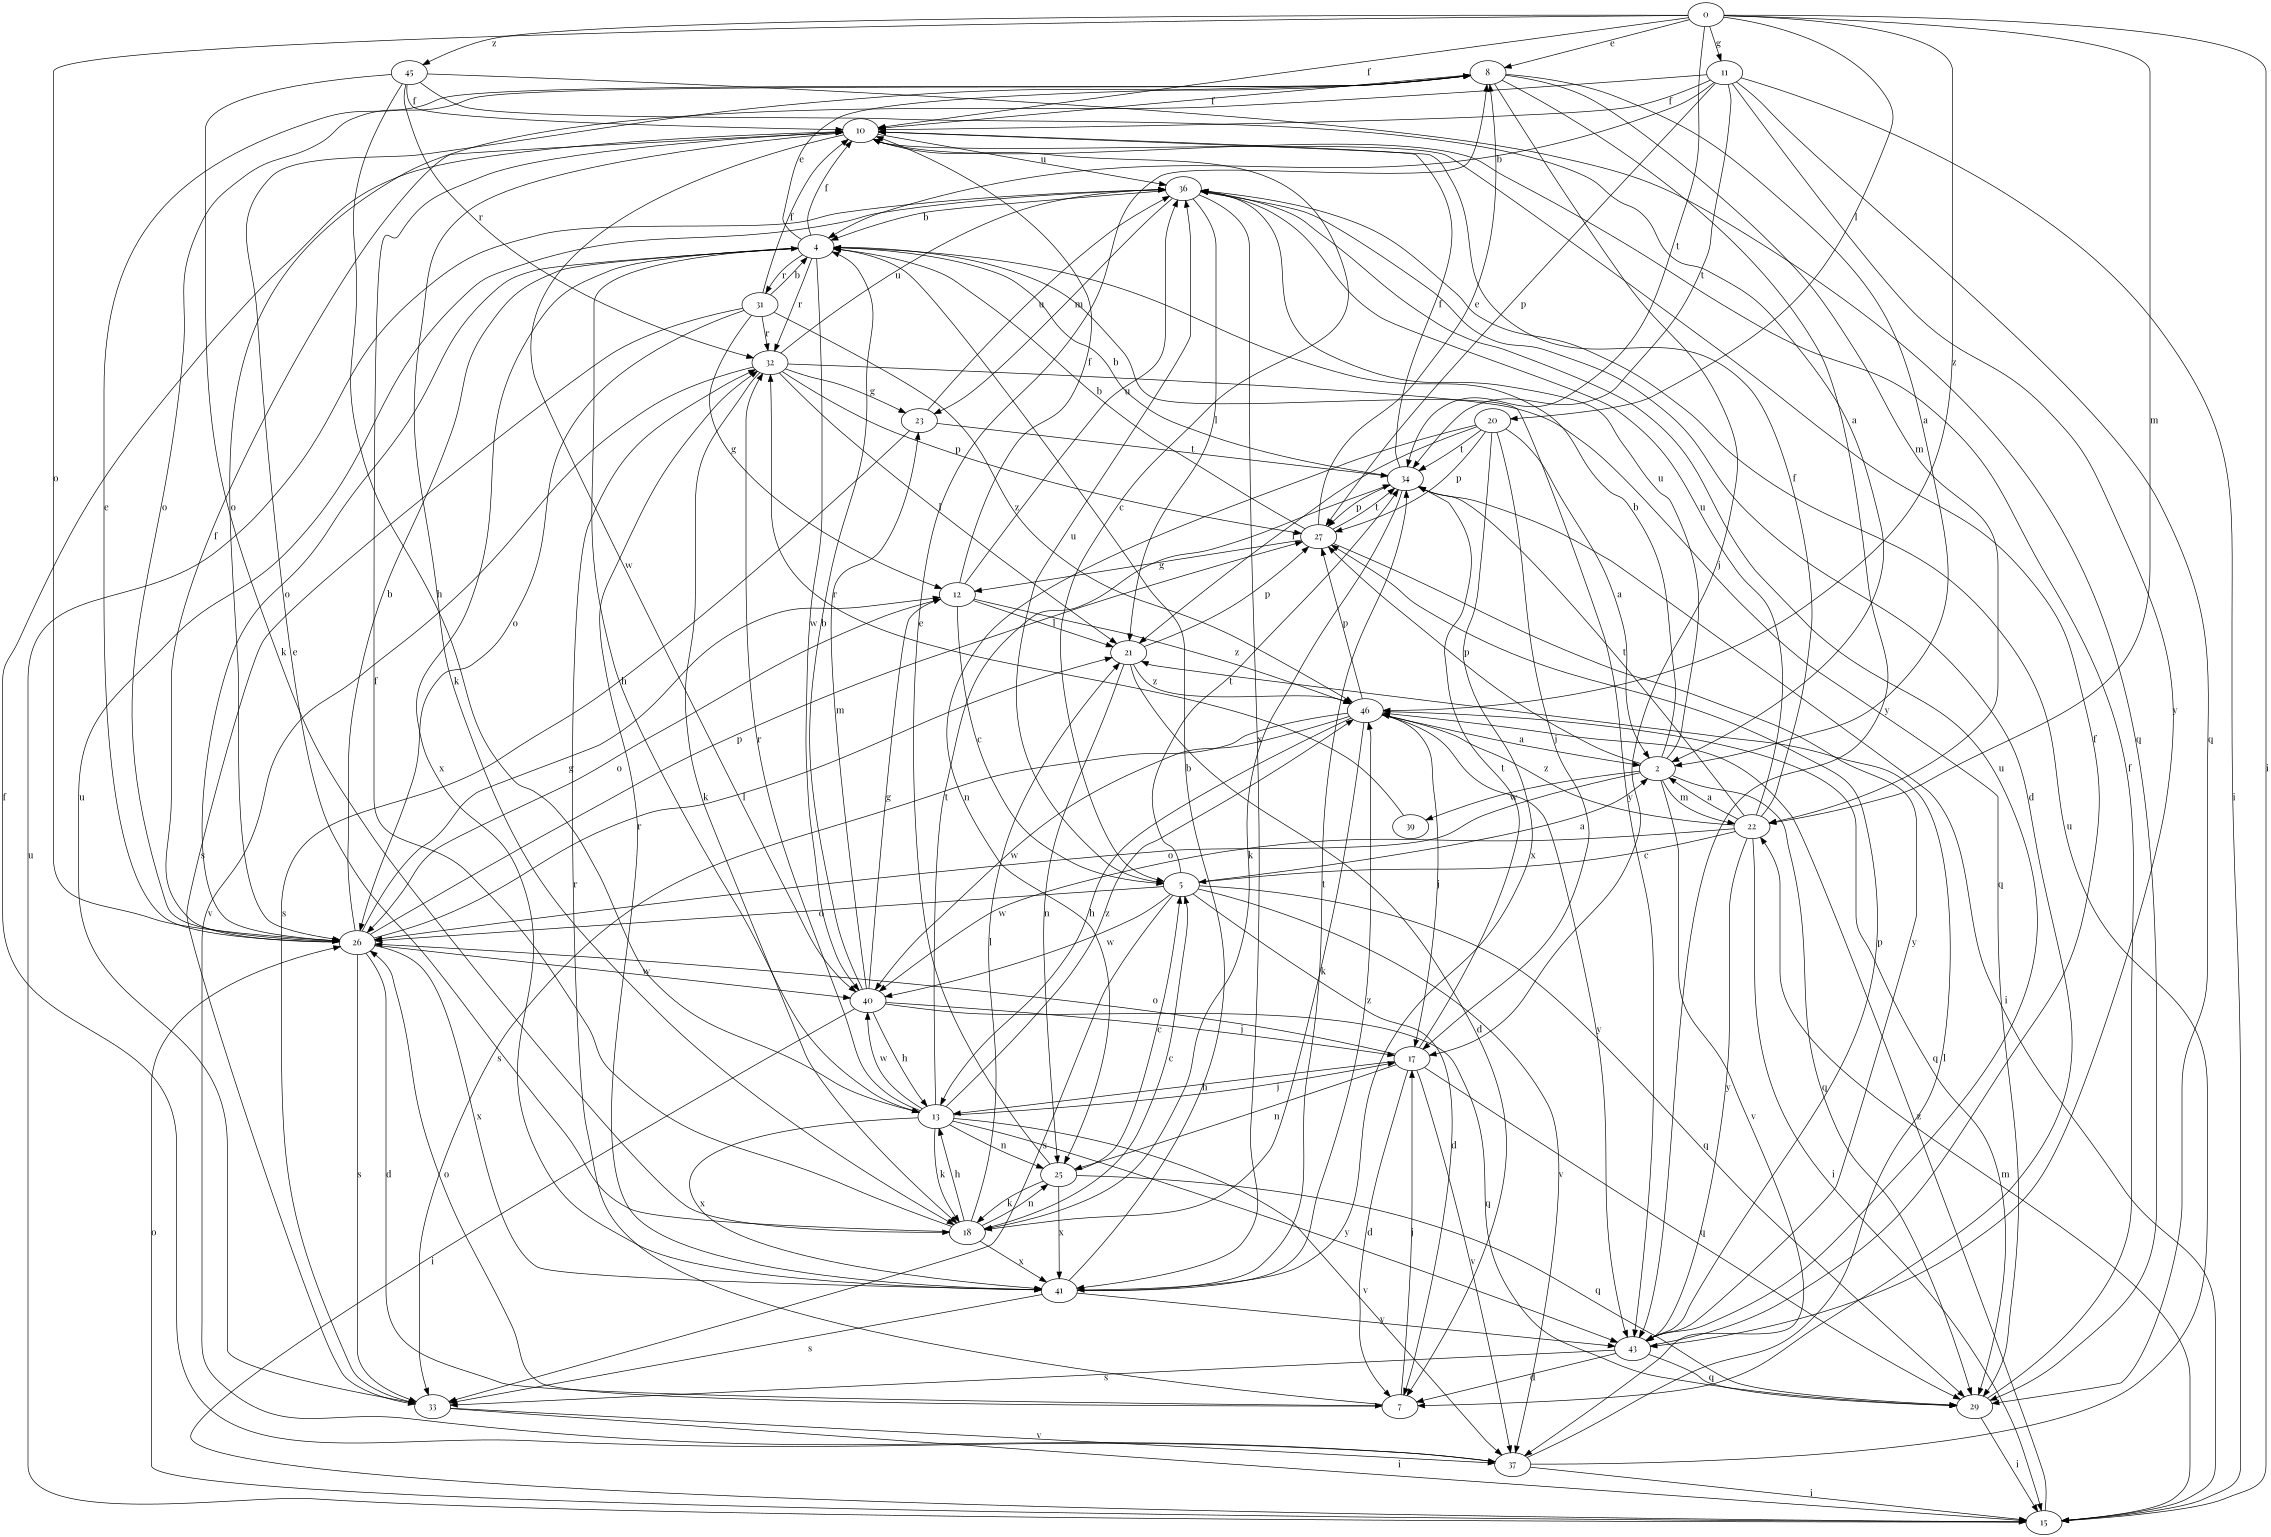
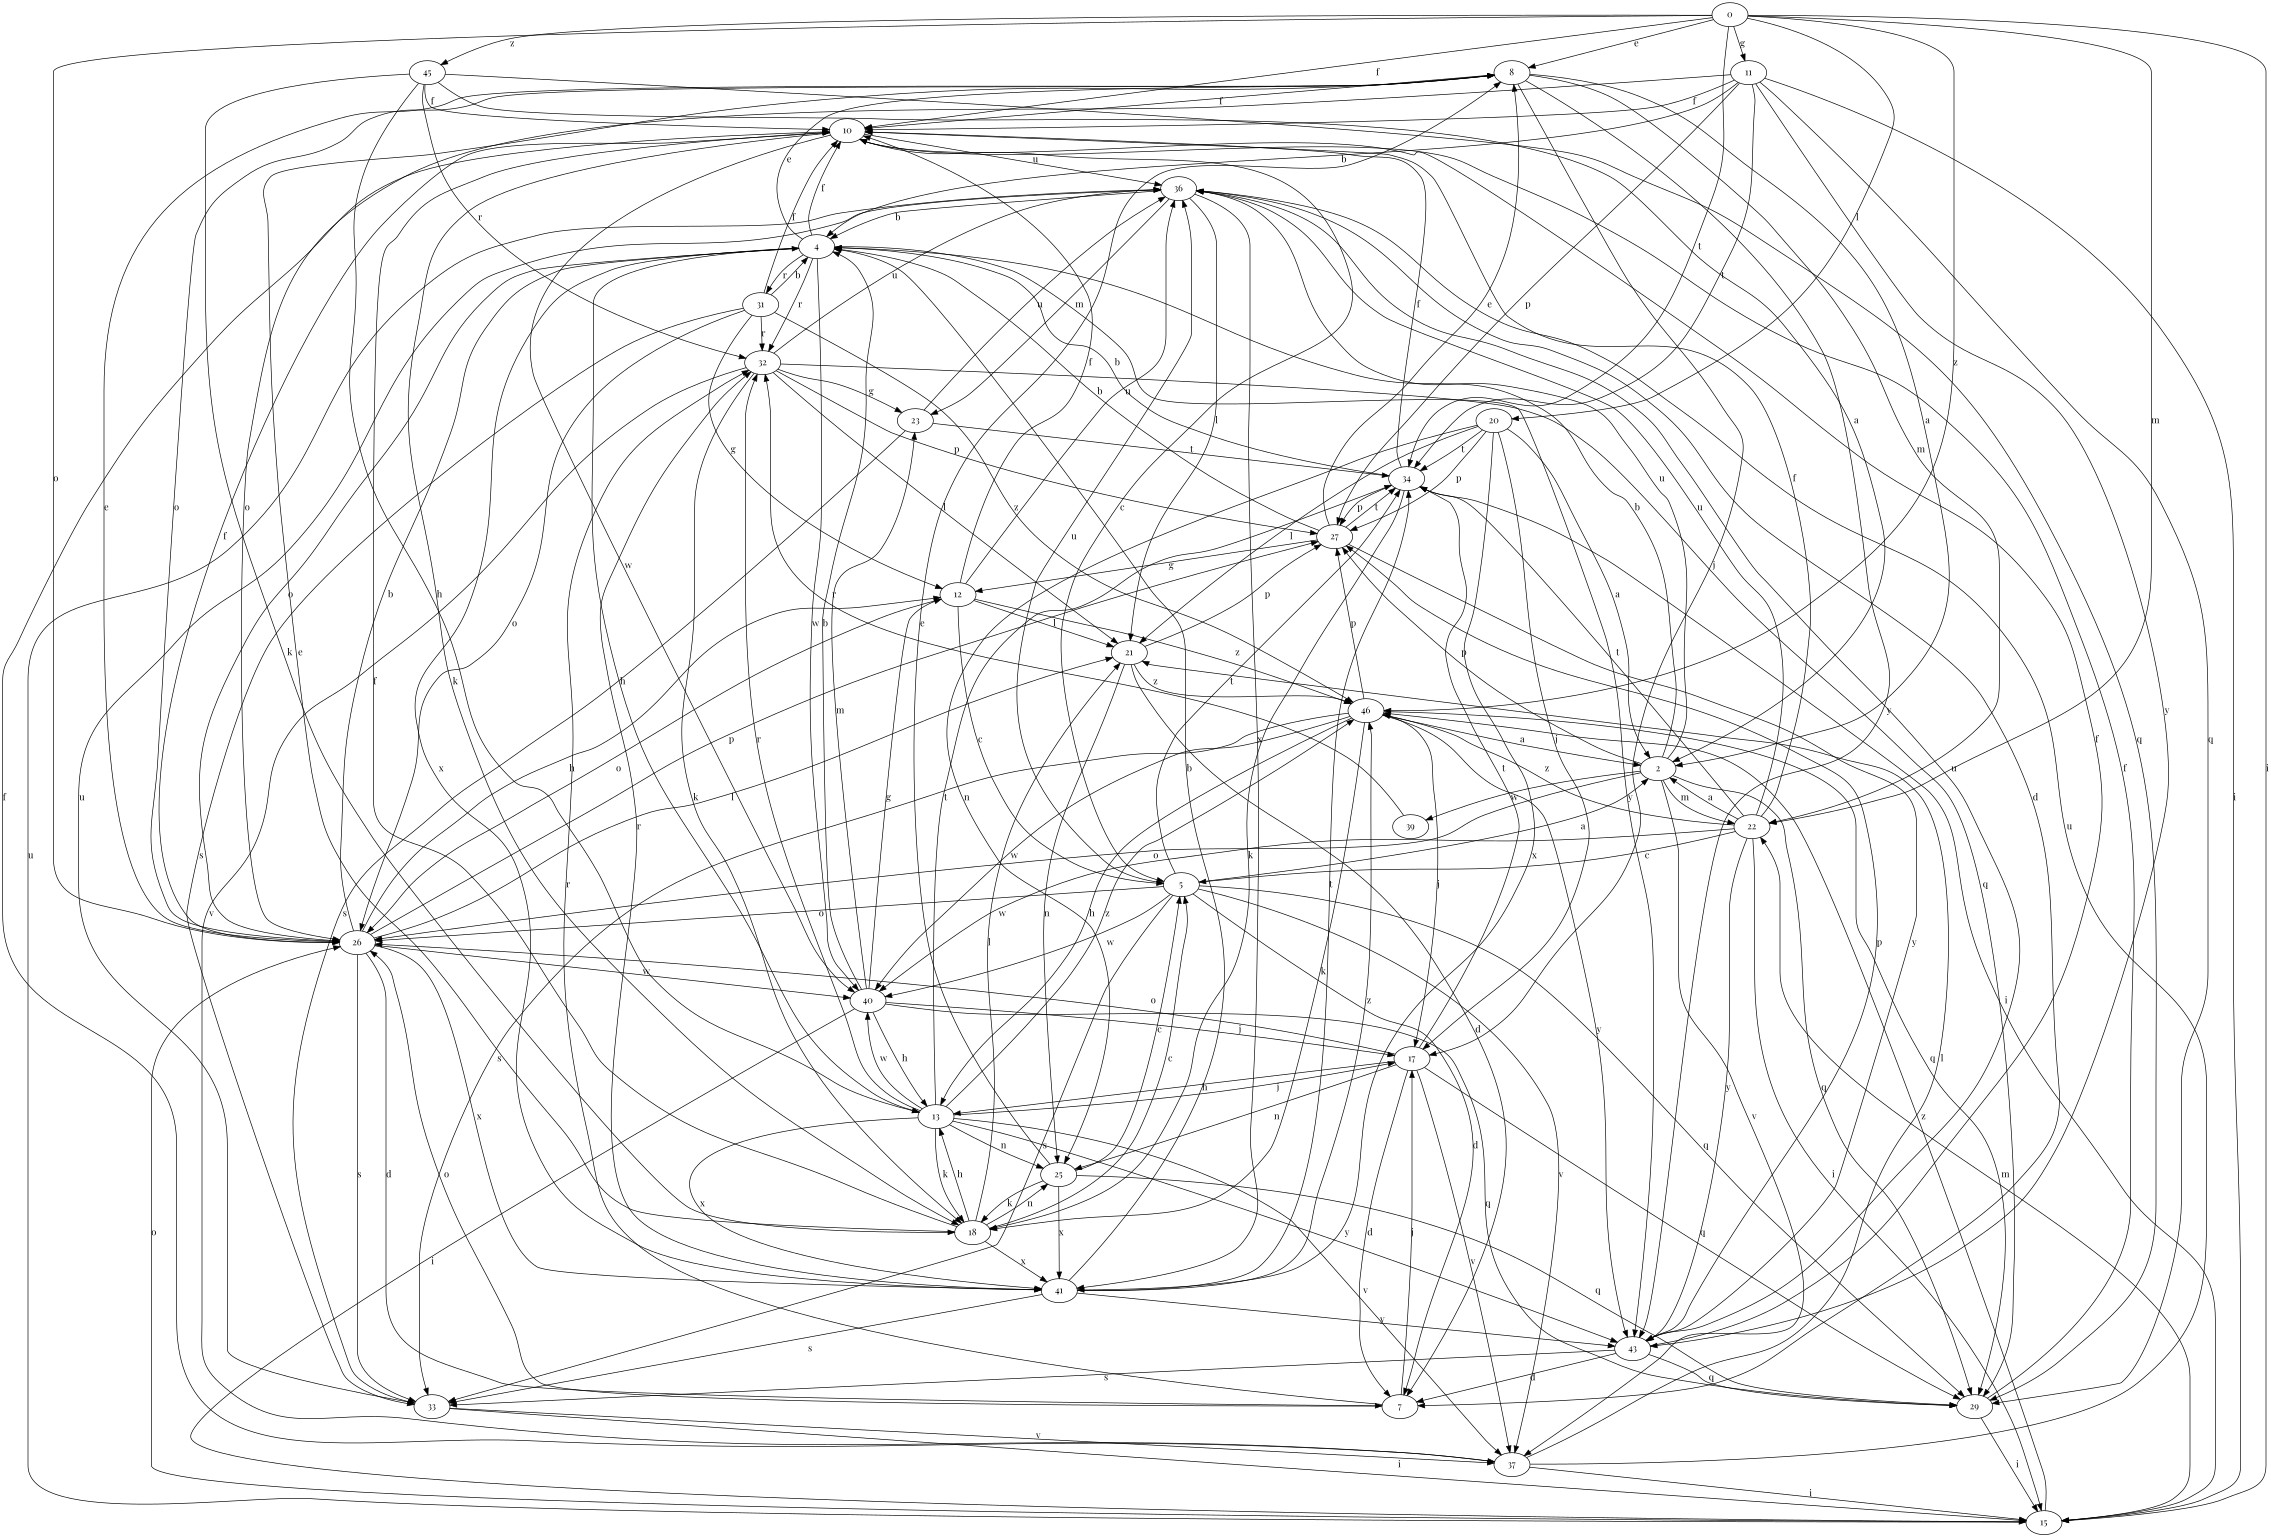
(571, 769) -> (572, 769)
